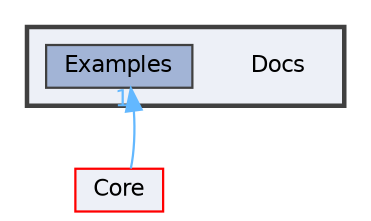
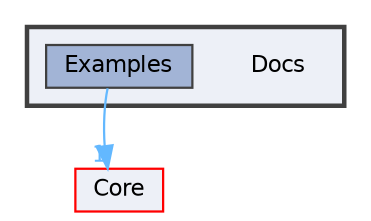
(134, 140) -> (104, 120)
